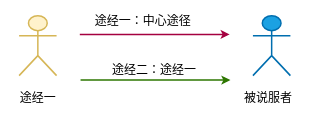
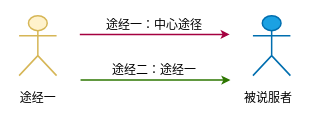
(143, 21) -> (154, 24)
